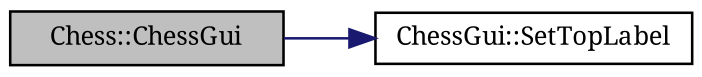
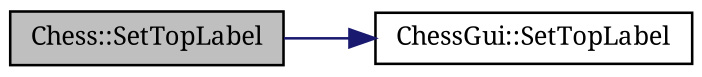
(147, 38) -> (147, 38)
